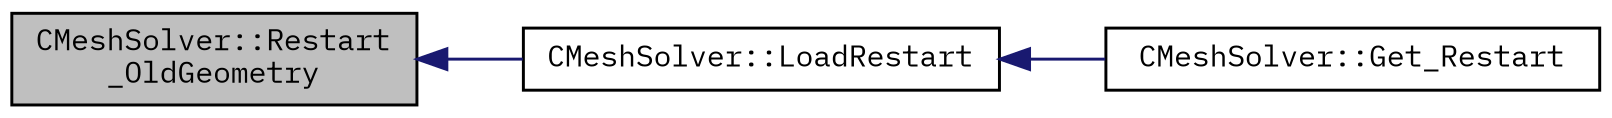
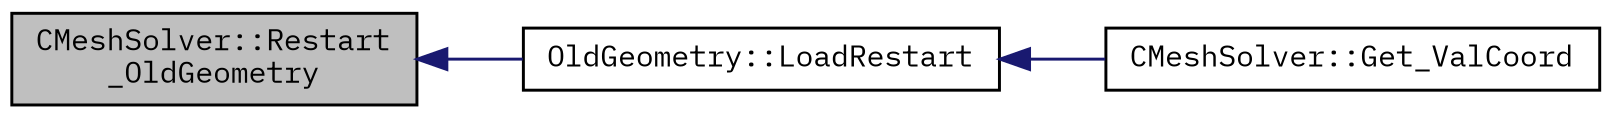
(761, 59) -> (761, 59)
(1353, 59) -> (1353, 59)
